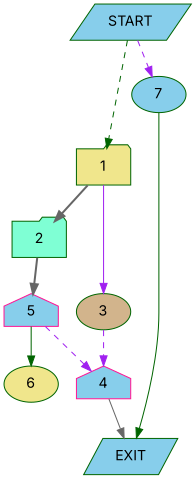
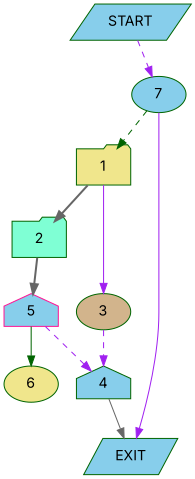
(118, 89) -> (135, 126)
(159, 272) -> (159, 272)
(104, 384) -> (104, 384)
